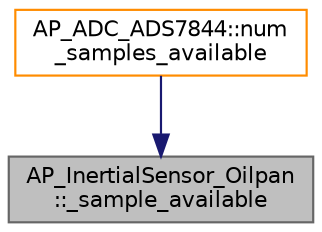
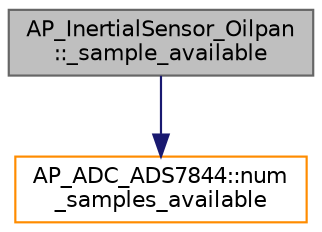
(161, 105) -> (161, 105)
